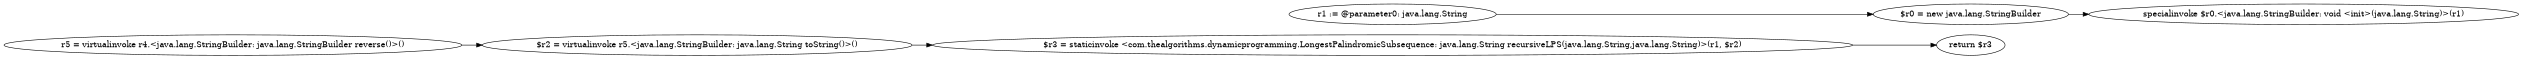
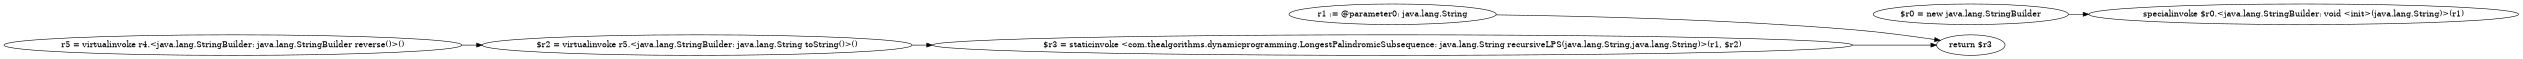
(1682, 14) -> (1716, 21)
